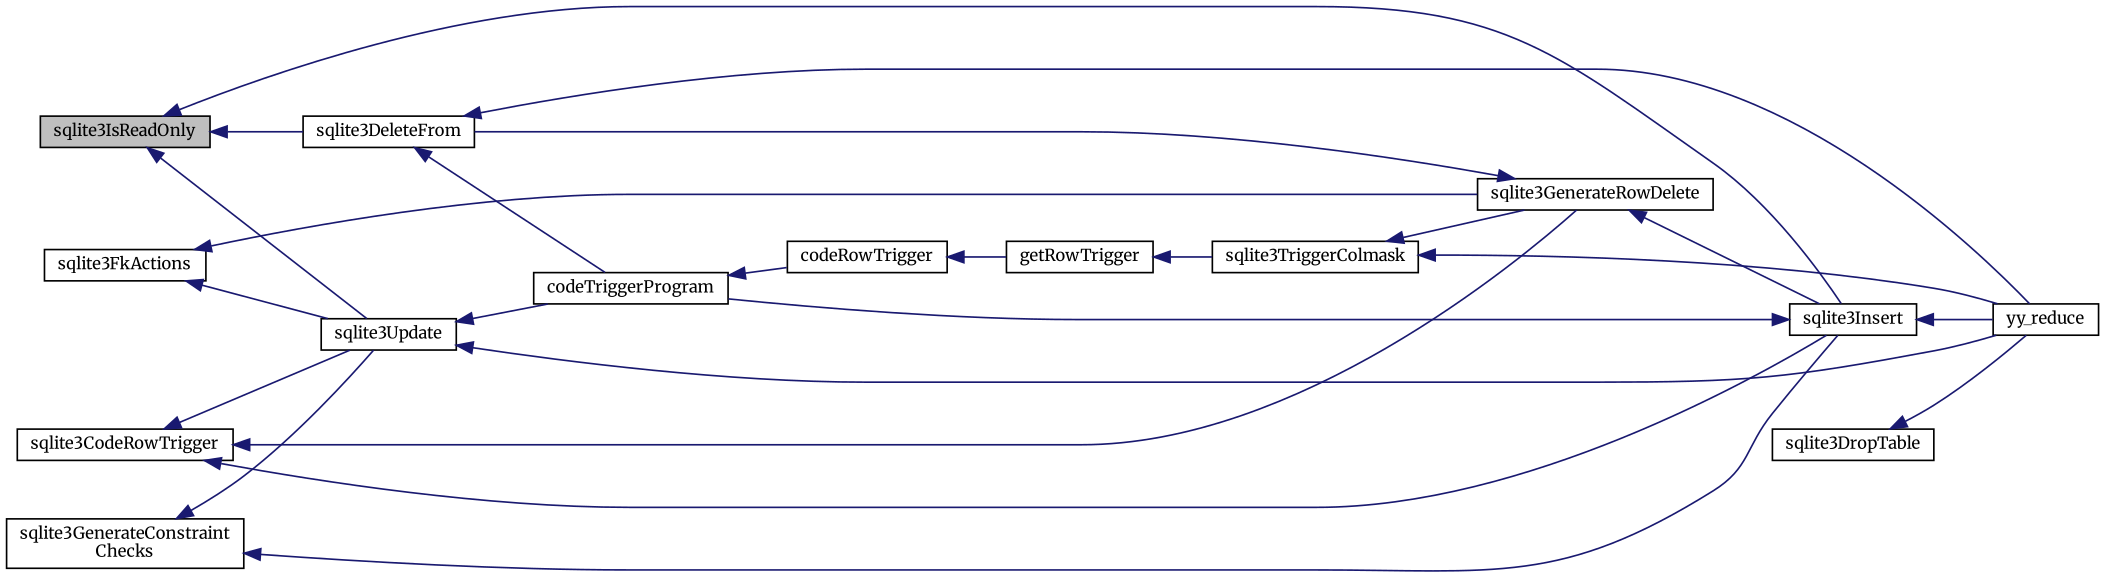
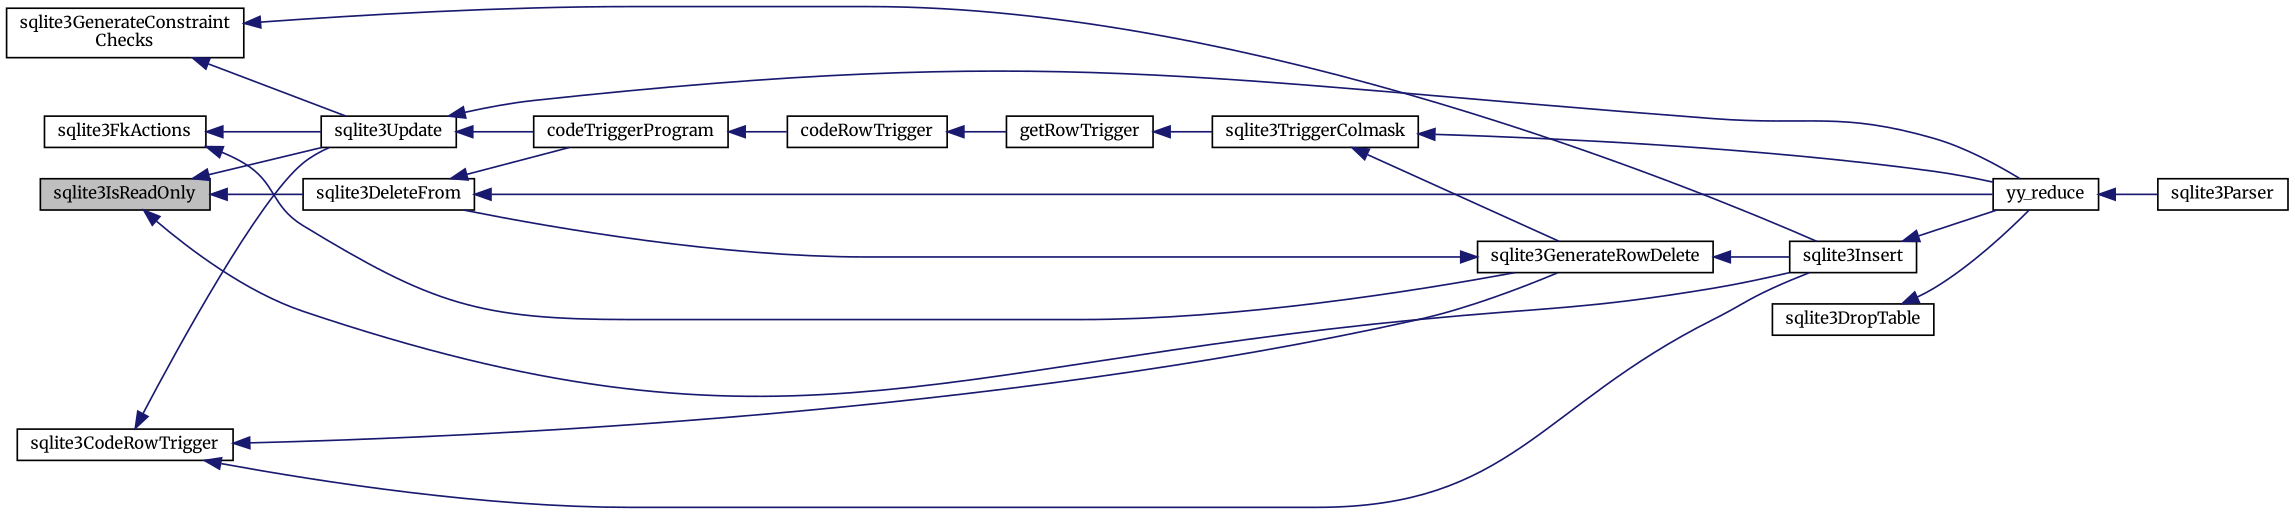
none -> (2223, 194)
(1250, 320) -> none
